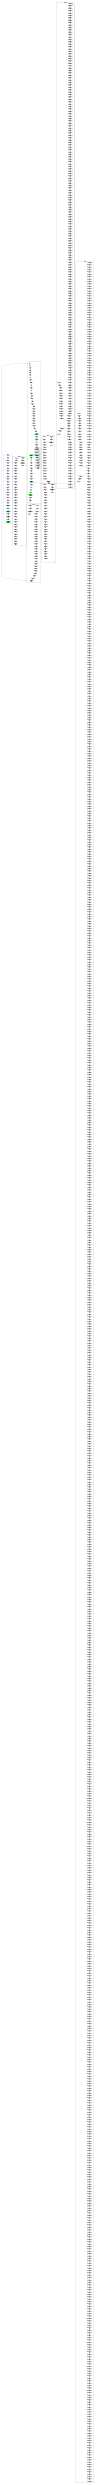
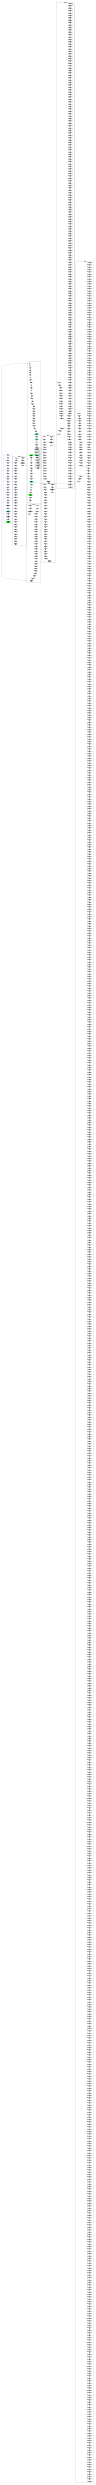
none -> (49, 561)
